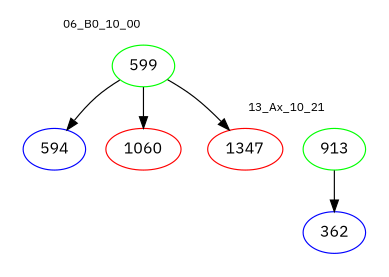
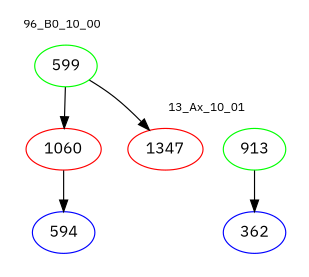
(102, 25) -> (62, 25)
(95, 98) -> (64, 185)
(287, 108) -> (207, 108)
